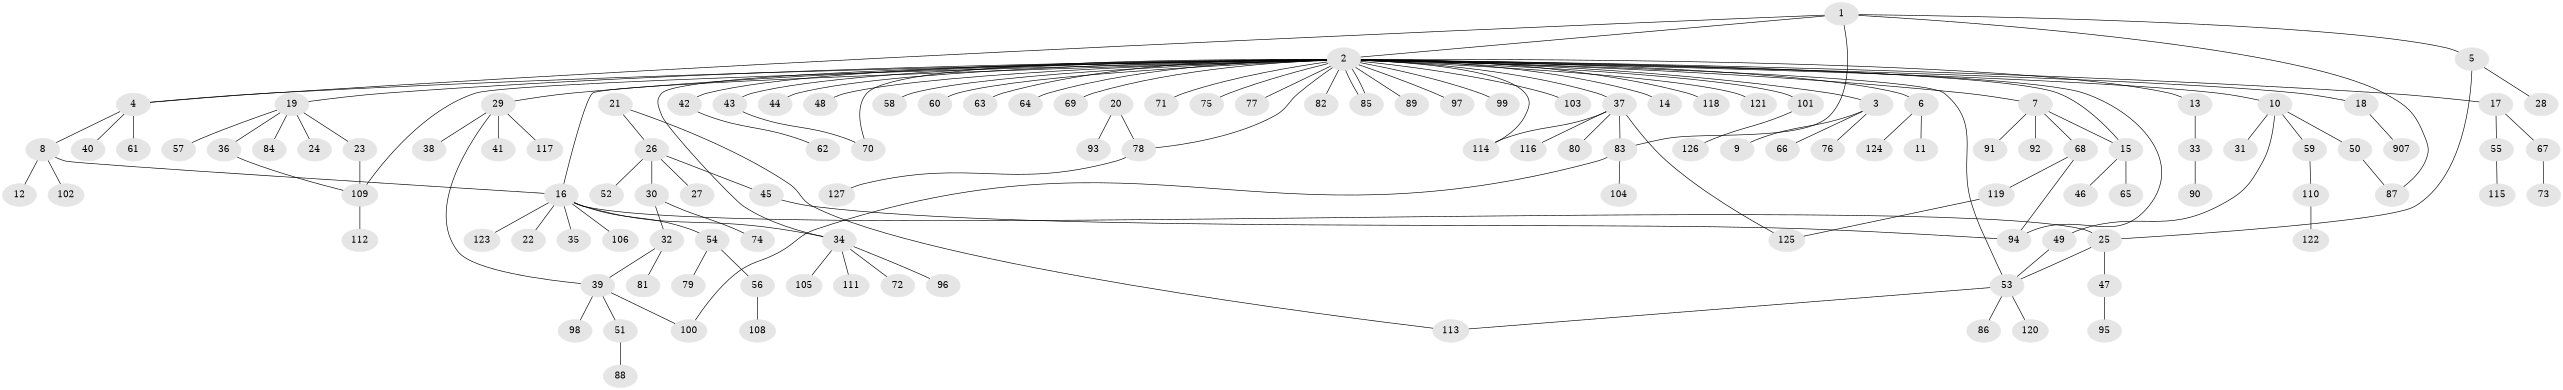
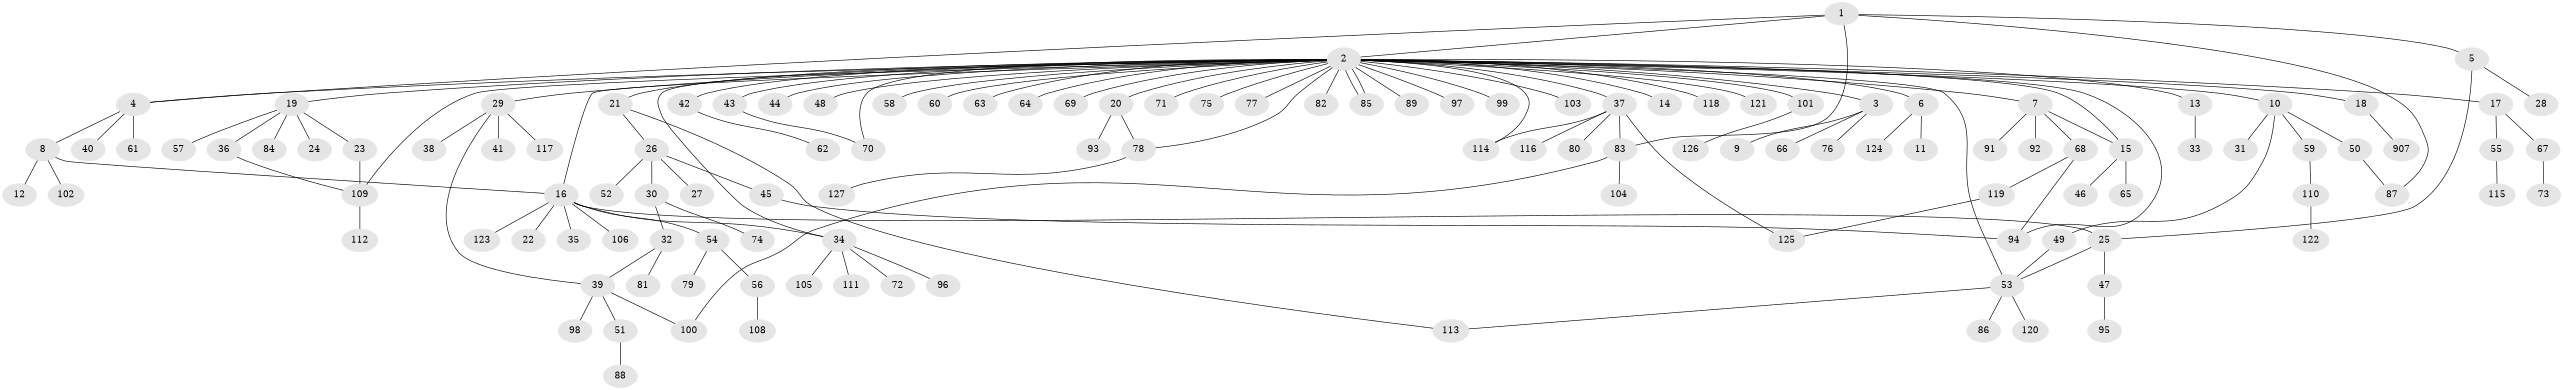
none -> (977, 66)
none -> (1227, 73)
(2195, 195) -> none
